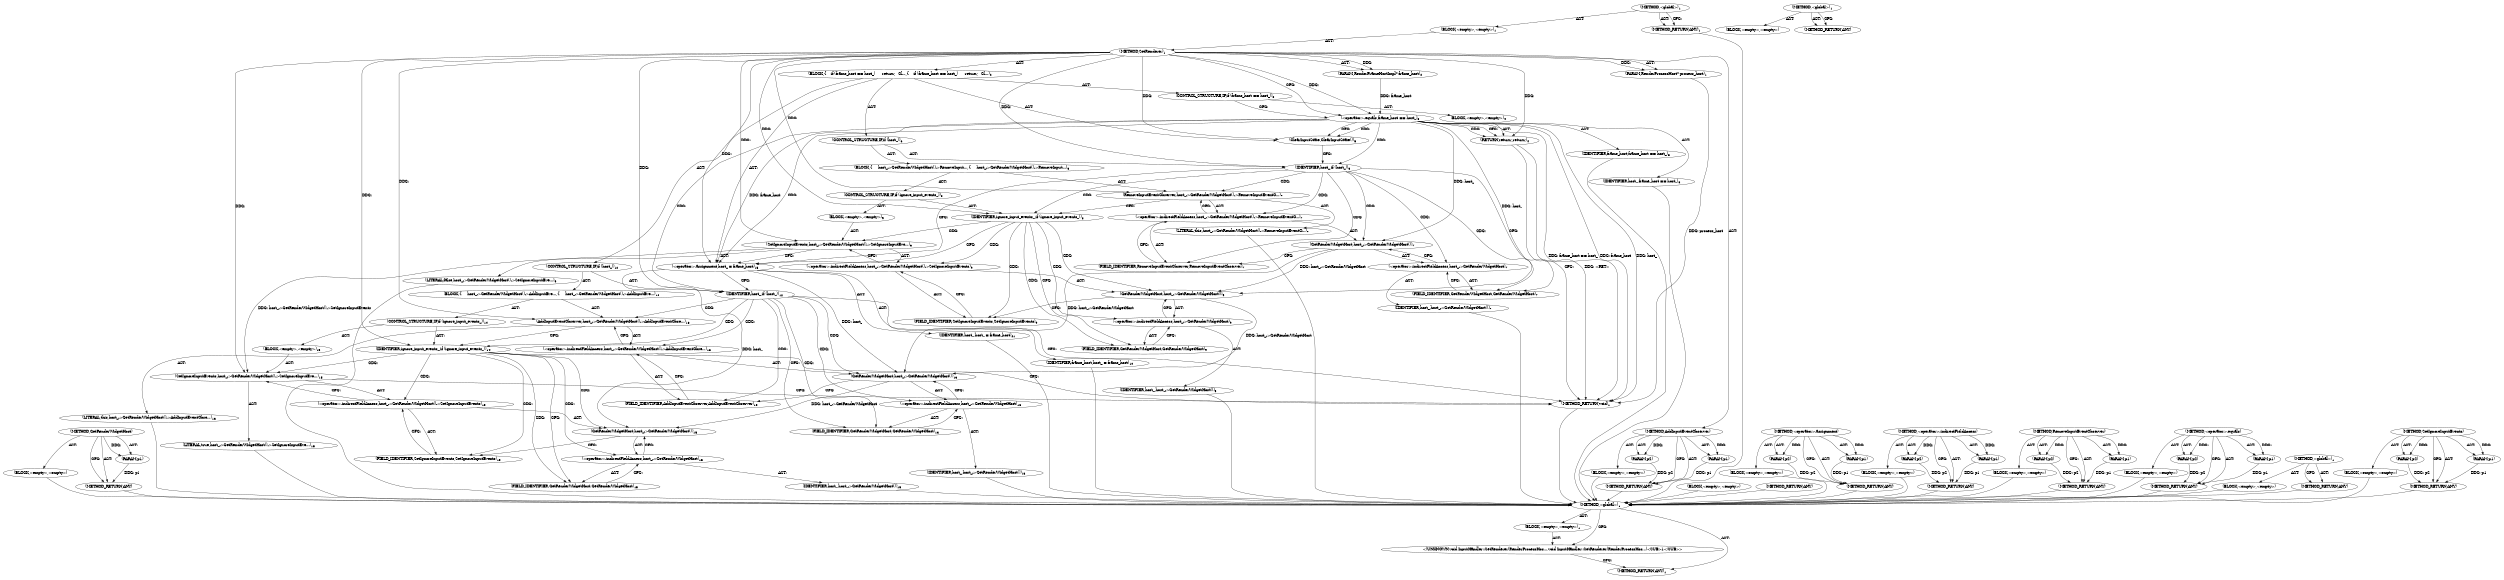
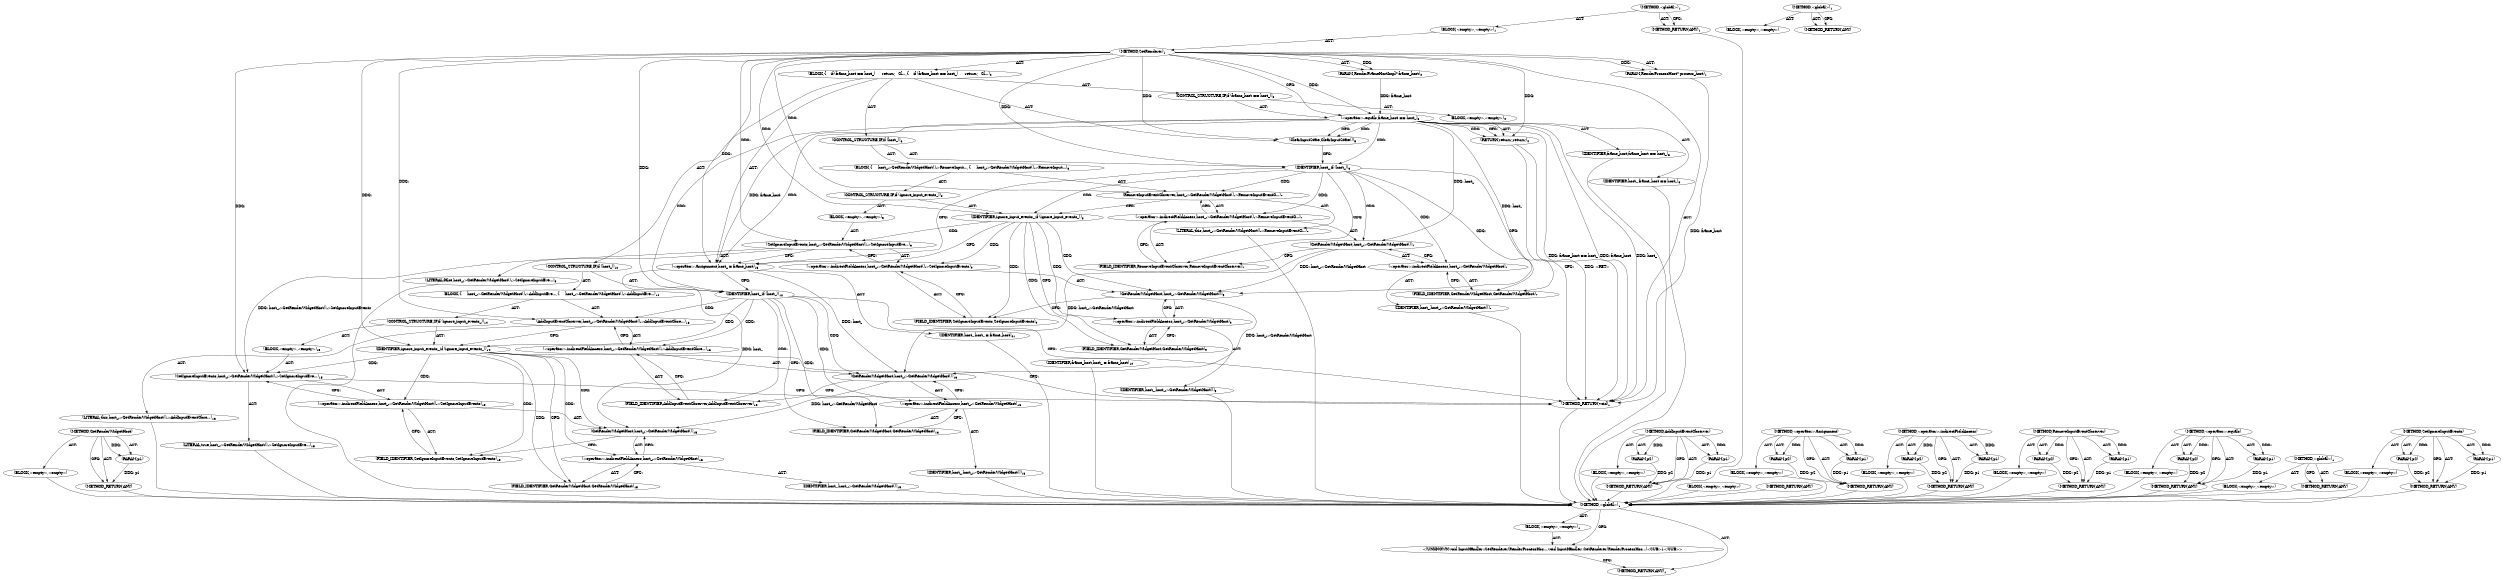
(1641, 60) -> (1591, 82)
(1264, 107) -> (1264, 107)
(1706, 231) -> (1706, 231)
(885, 323) -> none
